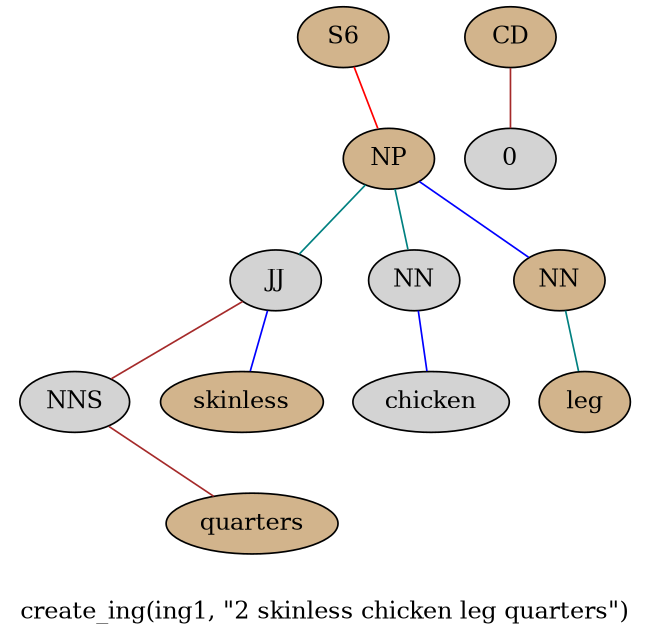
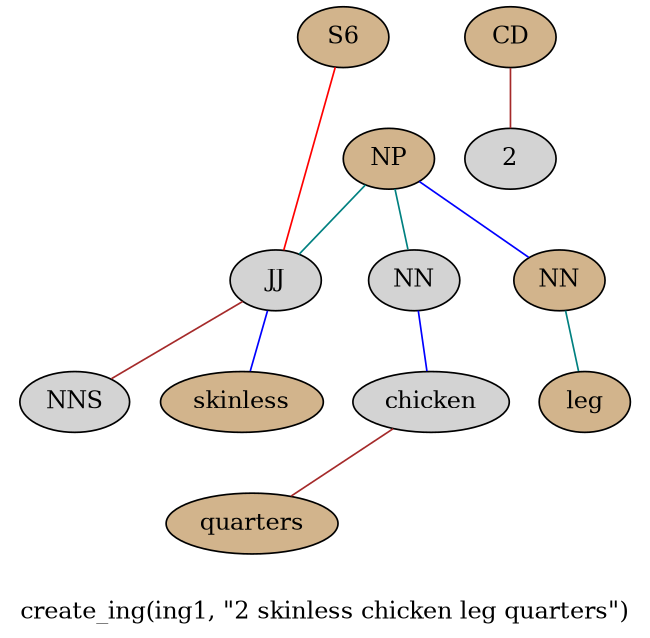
(366, 98) -> (309, 159)
(510, 159) -> (510, 159)
(161, 461) -> (342, 462)
